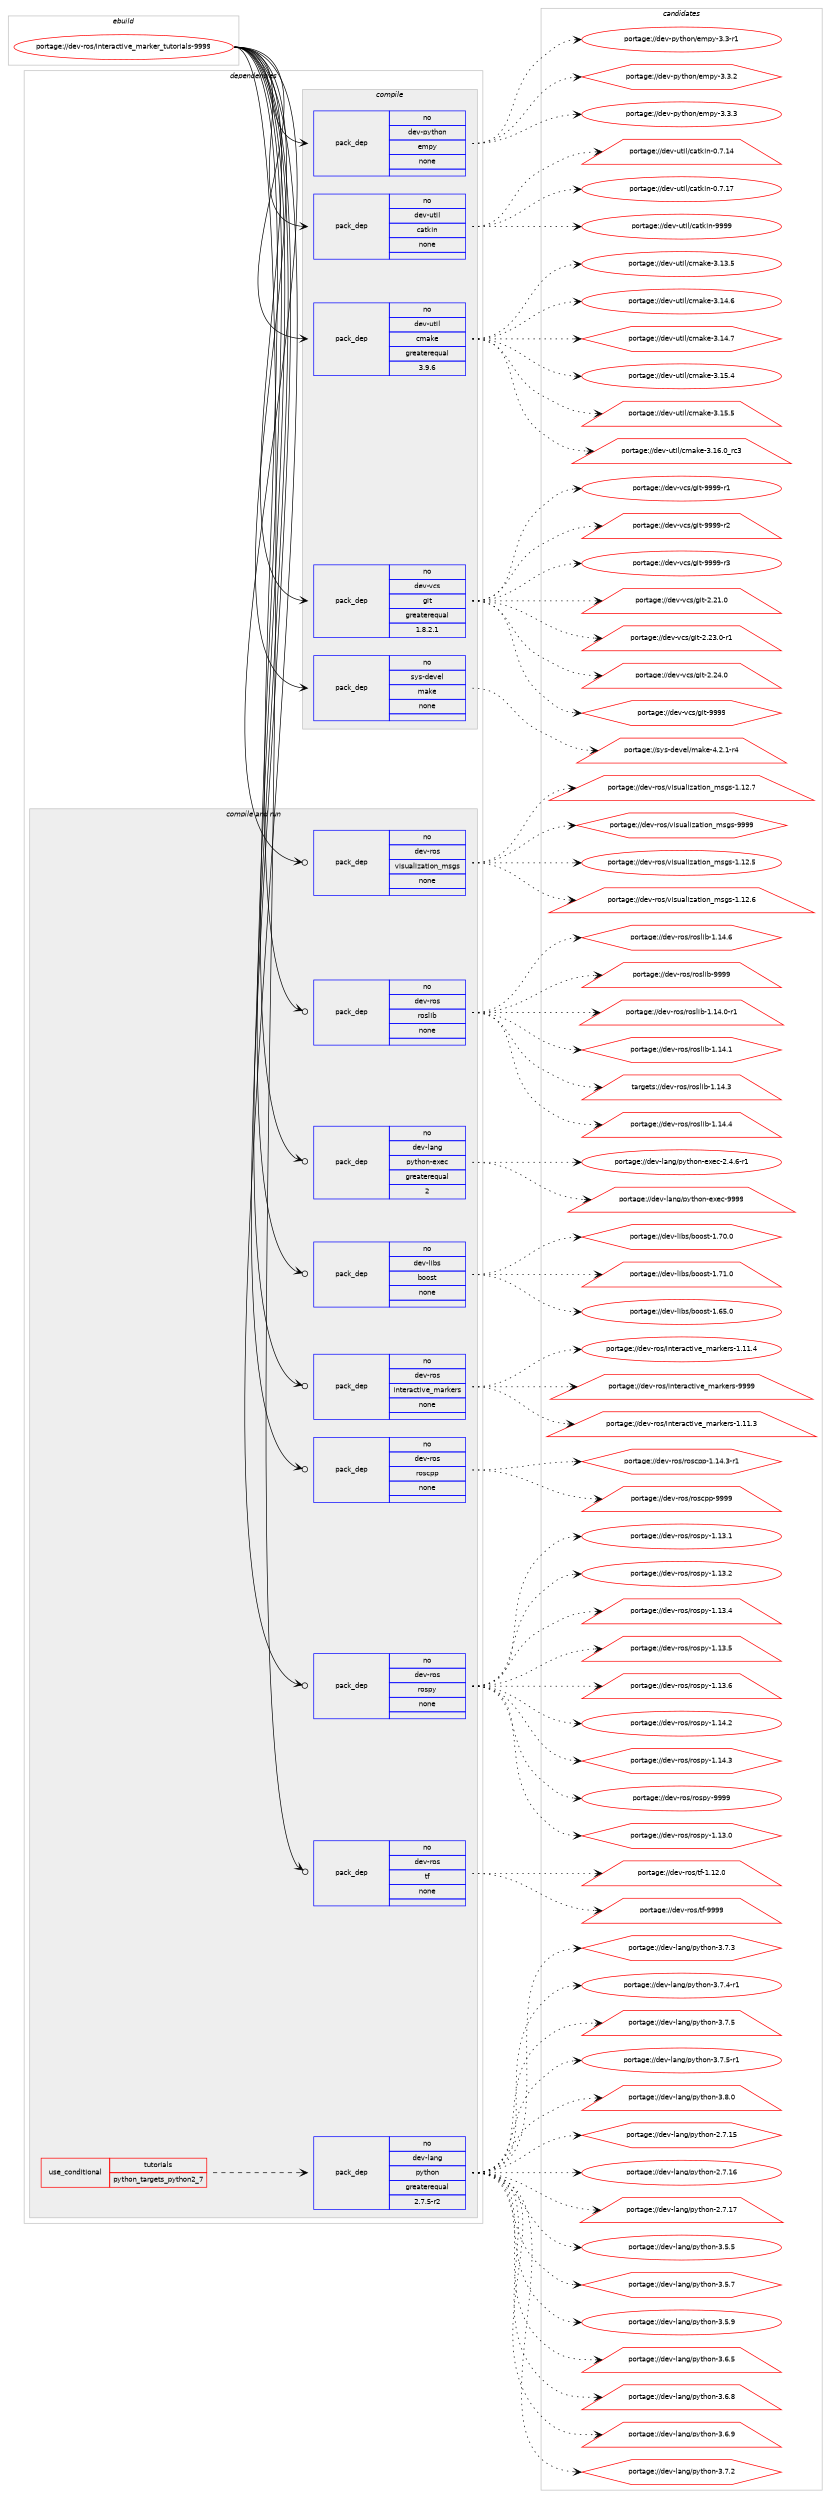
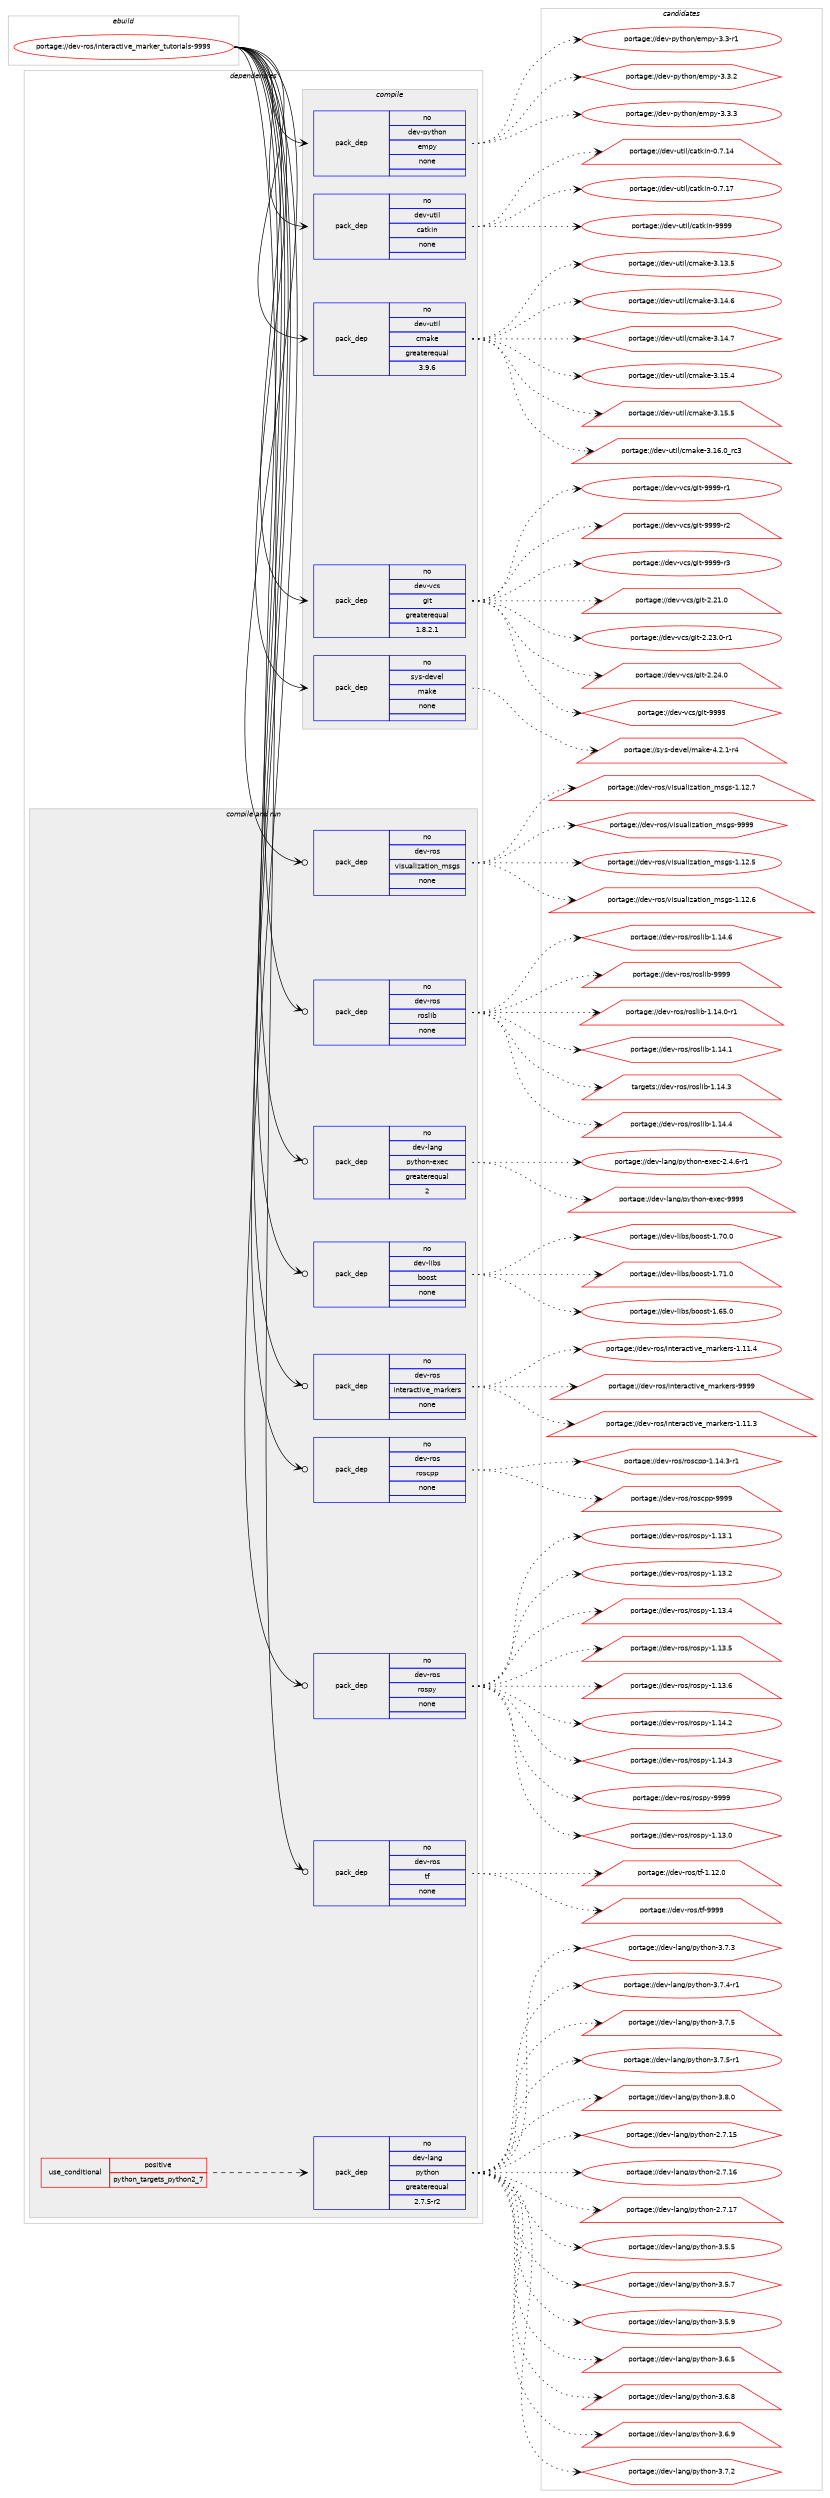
(682, 638) -> (682, 638)
(158, 2165) -> (158, 2165)
